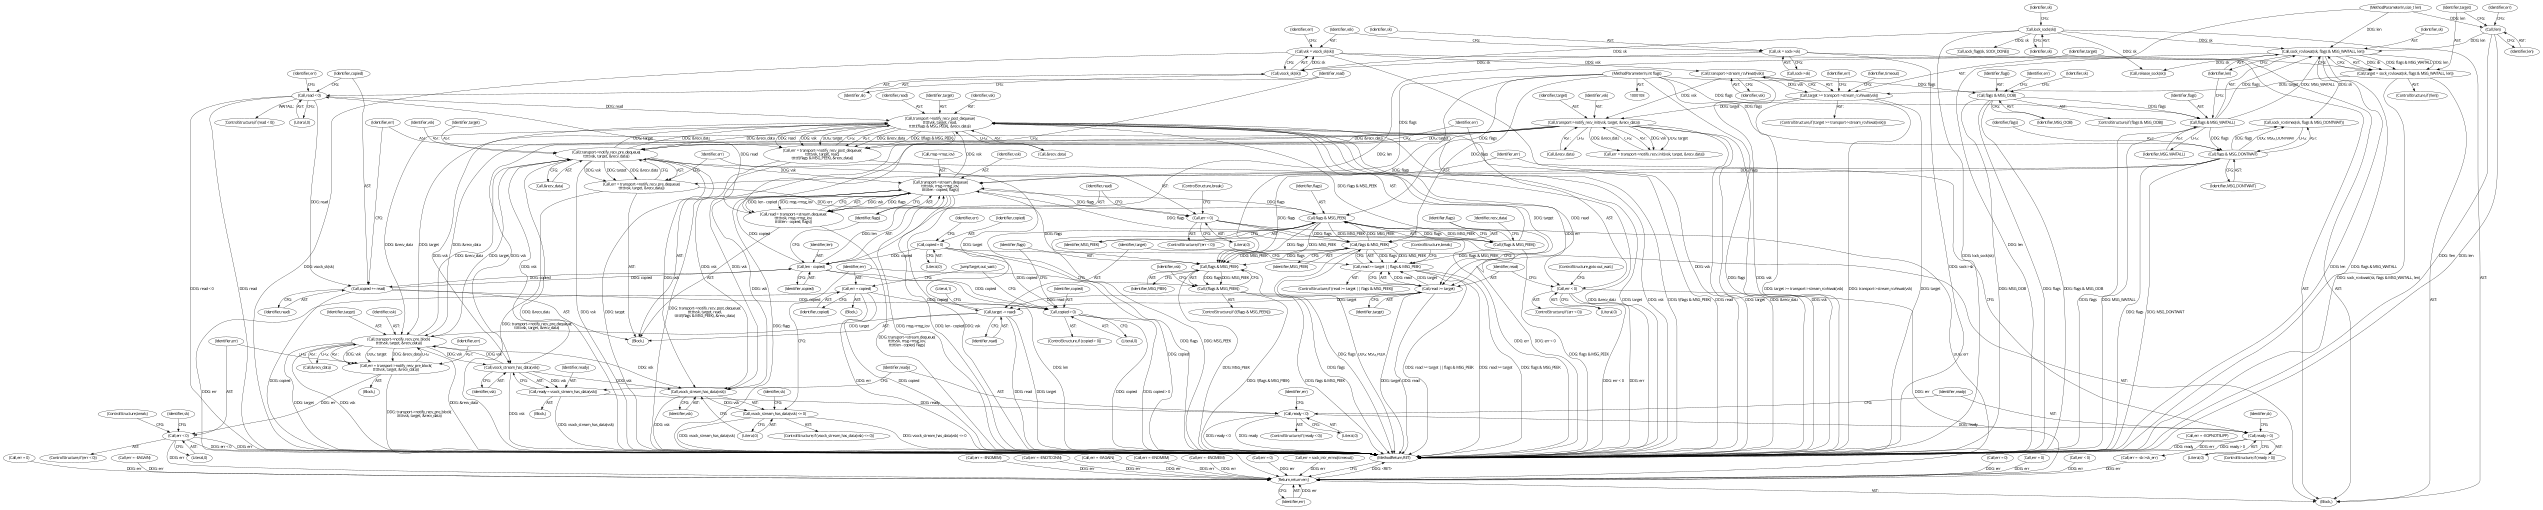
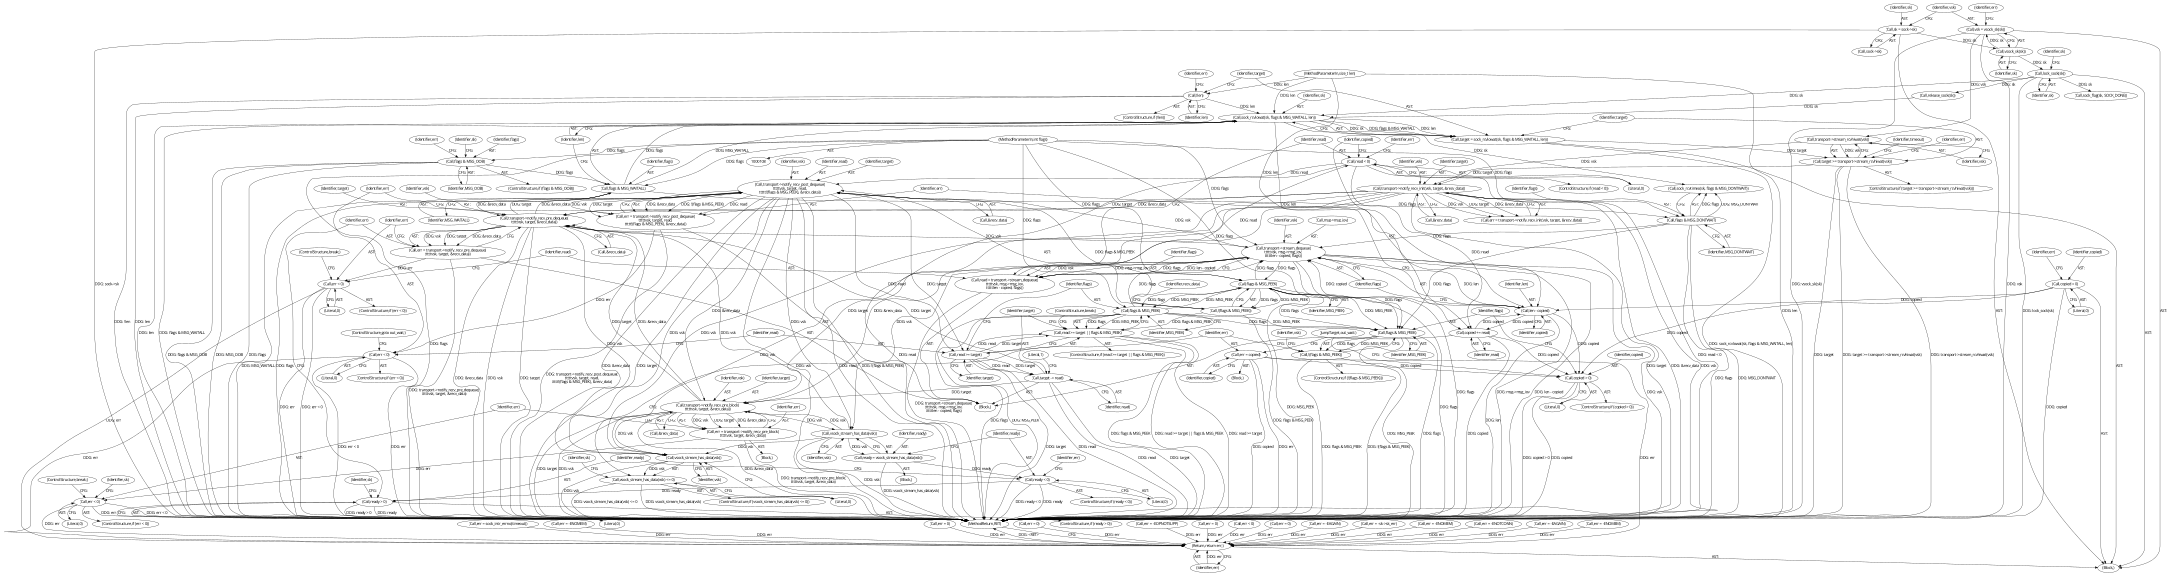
(1679, 44) -> (2029, 62)
(2211, 62) -> (1624, 112)
(2411, 84) -> (1172, 106)
(287, 107) -> (1400, 173)
none -> (1354, 208)
(1829, 387) -> none
(2185, 452) -> (1181, 535)
